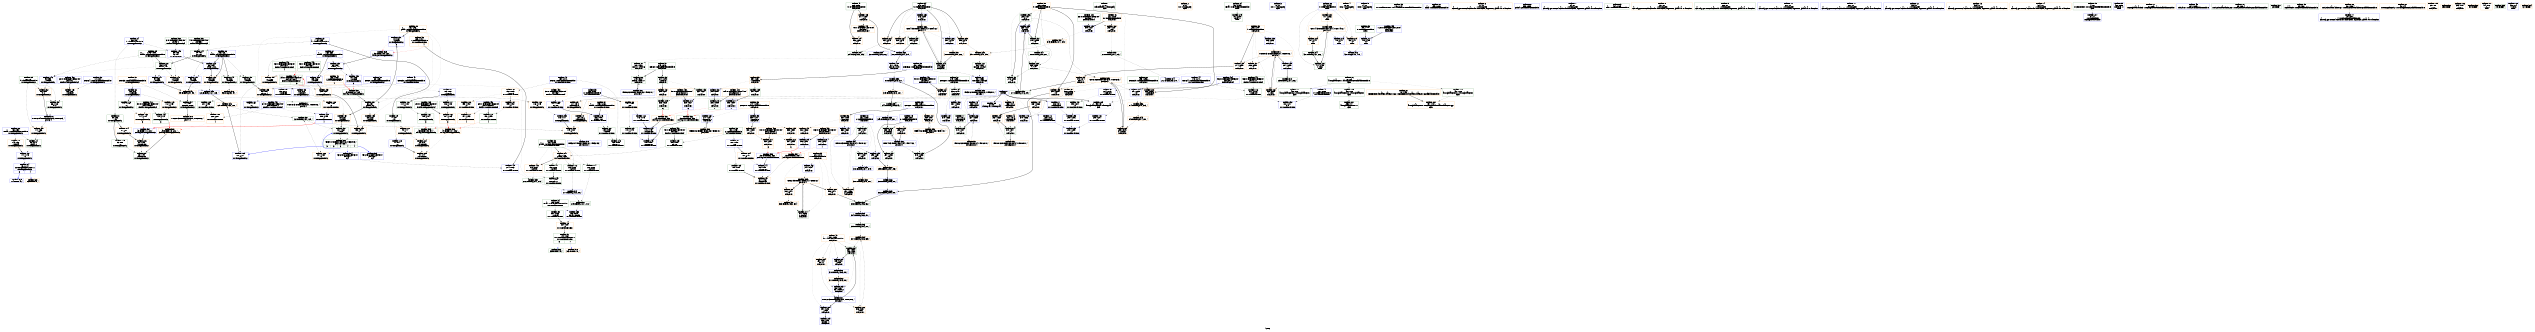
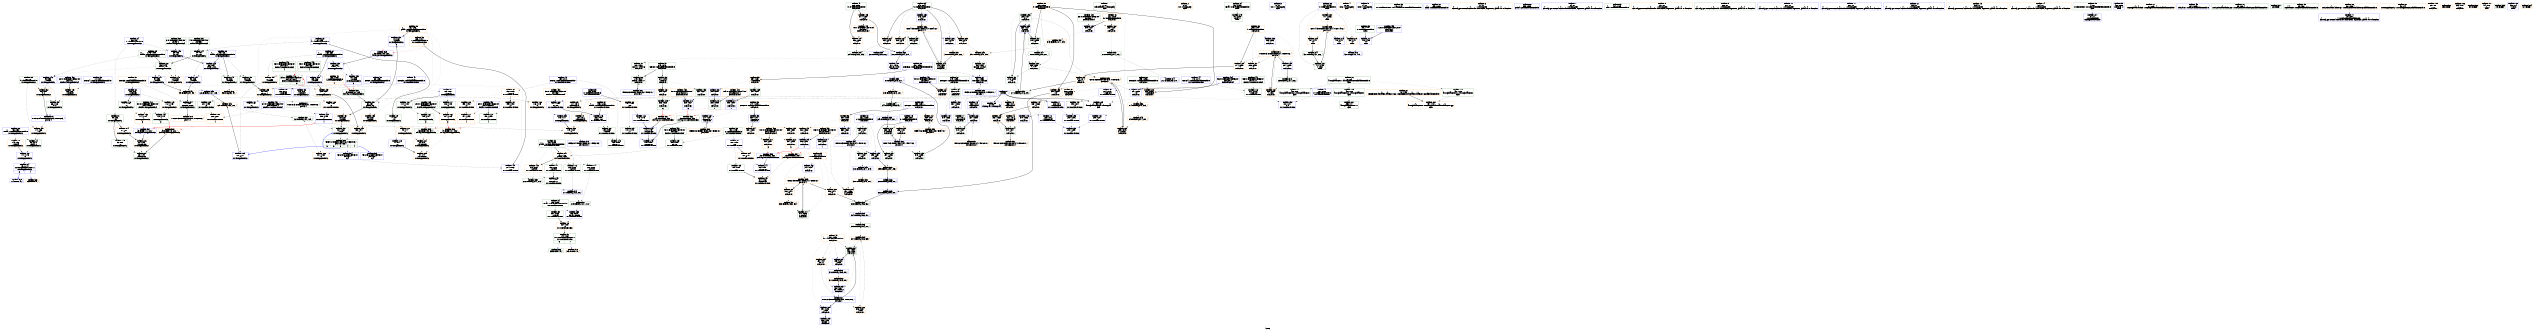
(176, 56) -> (176, 56)
(211, 80) -> none
